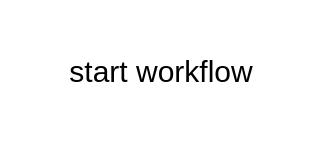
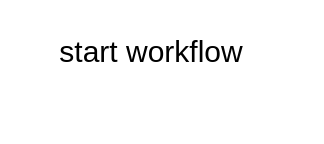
(161, 71) -> (151, 51)
